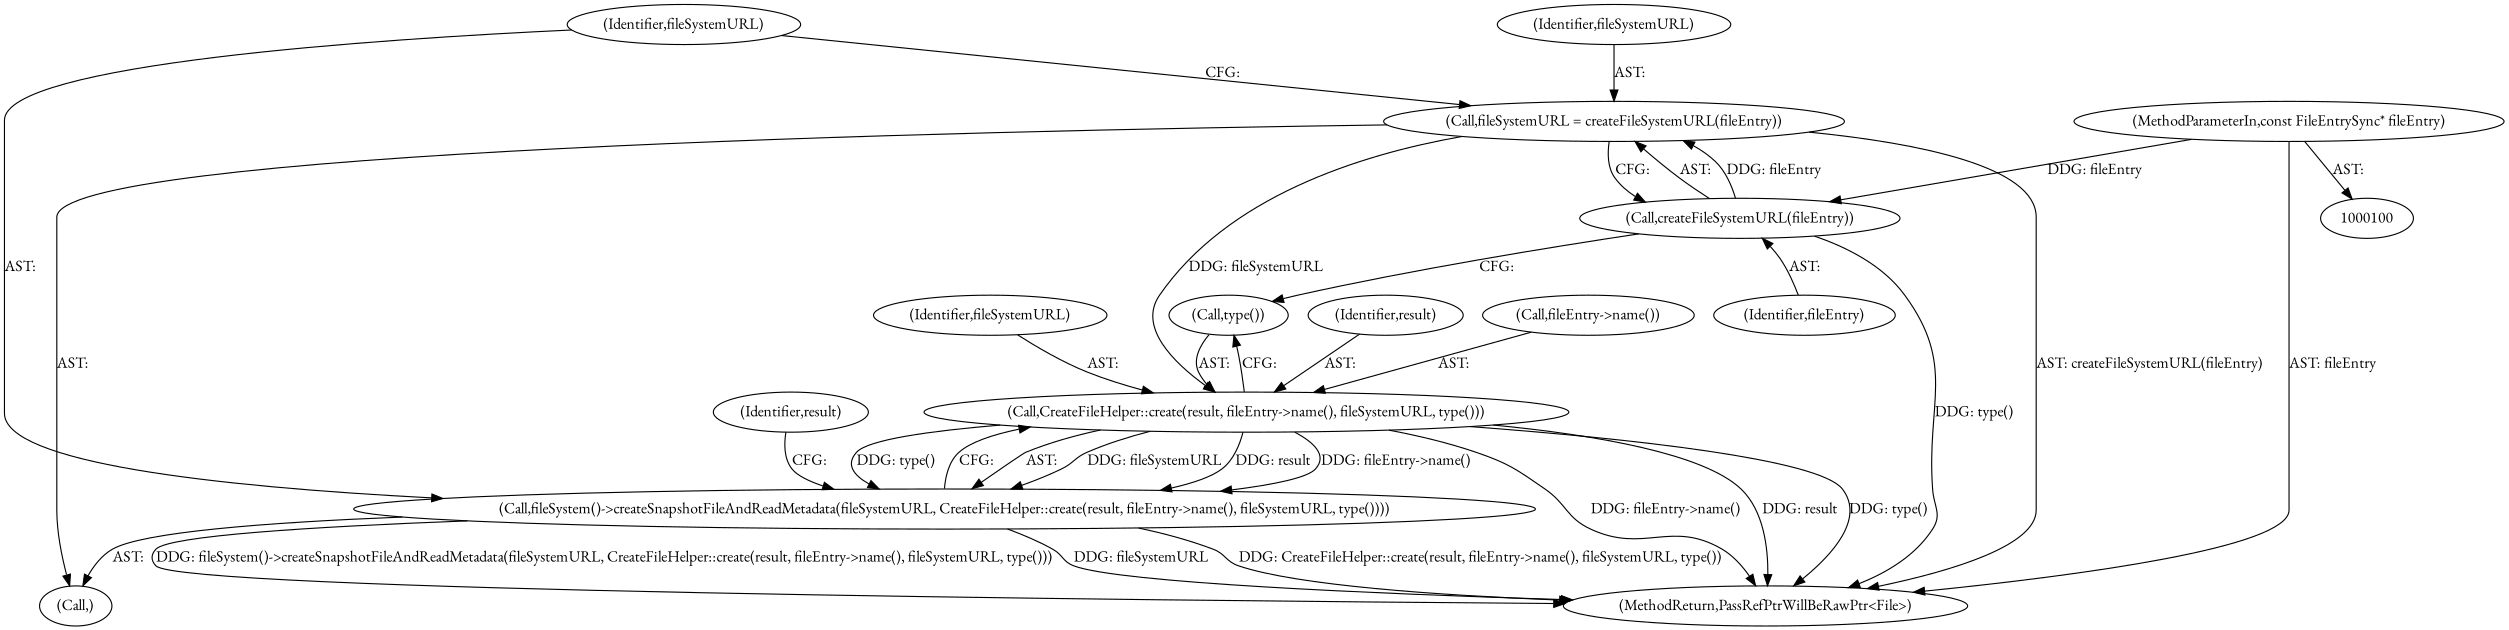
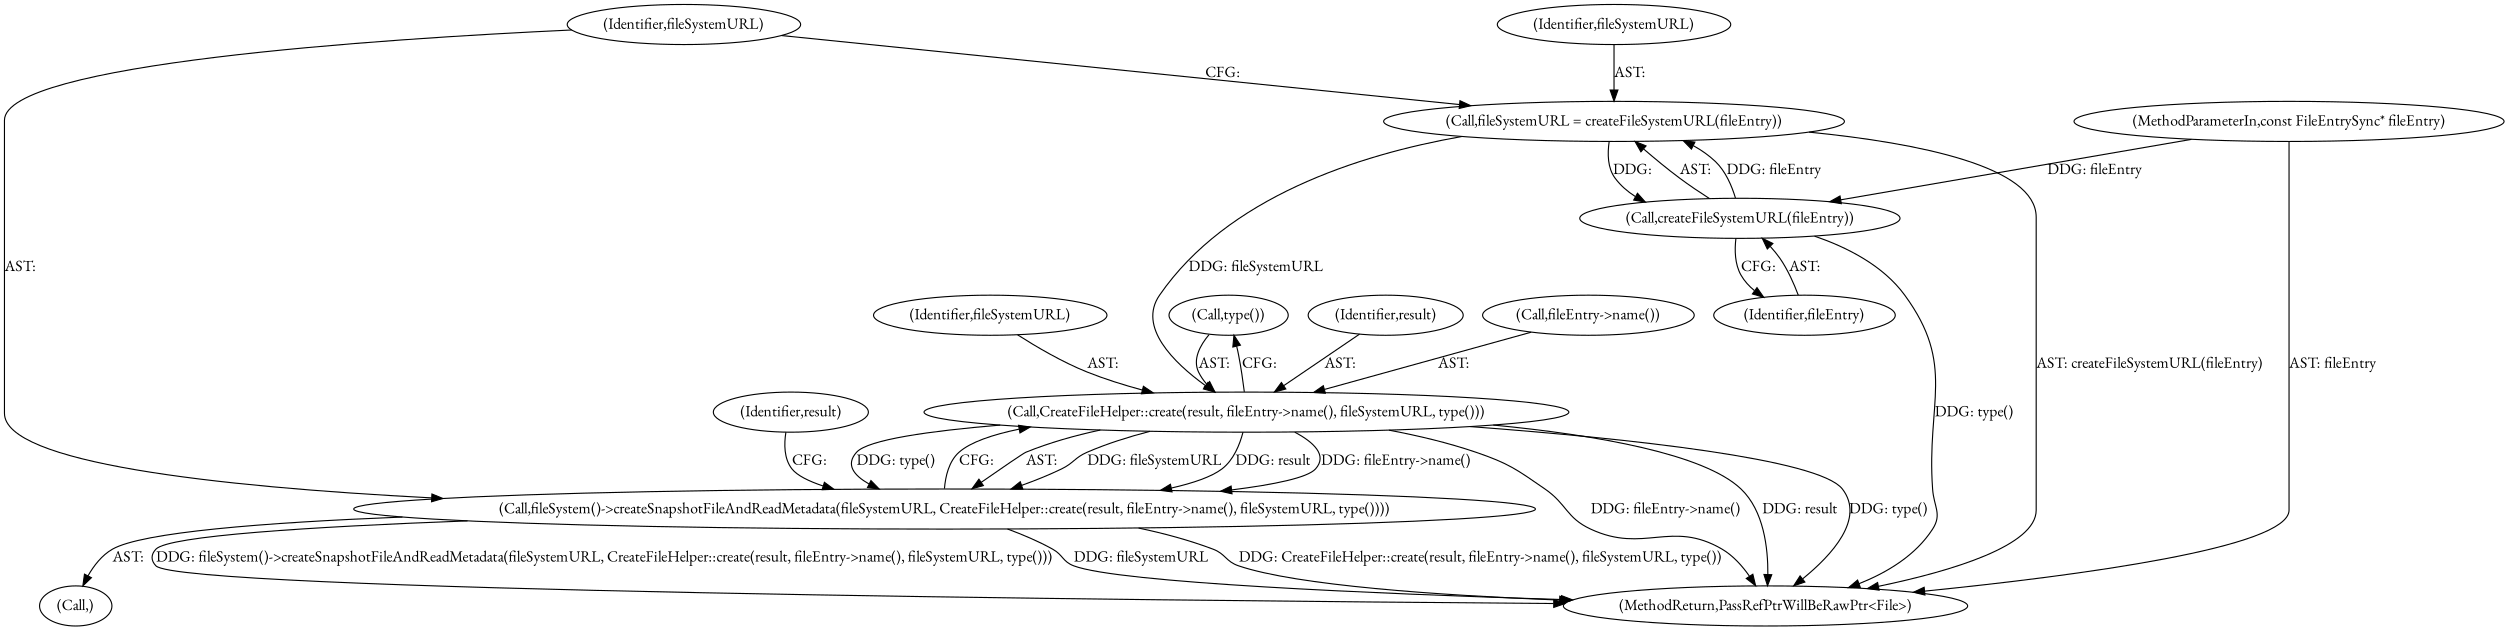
(539, 150) -> none
(1635, 170) -> (1635, 170)
(2367, 218) -> none
(1461, 263) -> (1738, 267)
